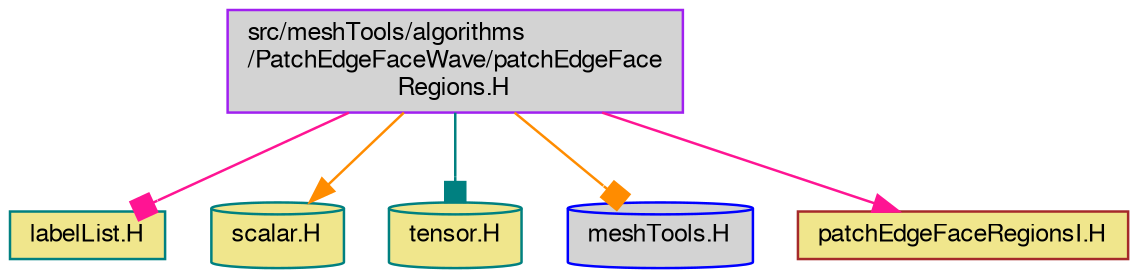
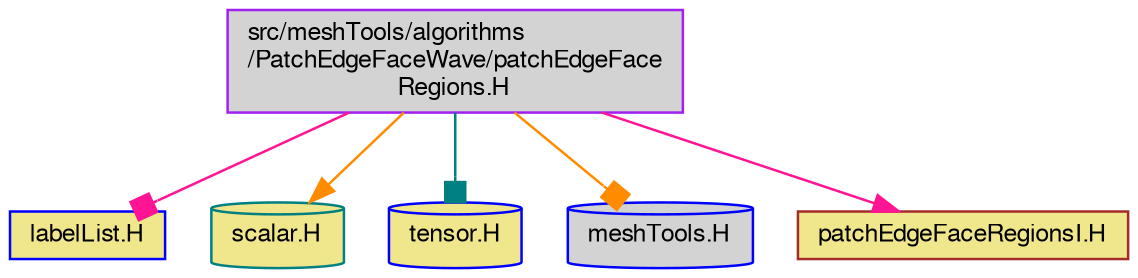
(88, 235) -> (88, 235)
(455, 235) -> (455, 235)
